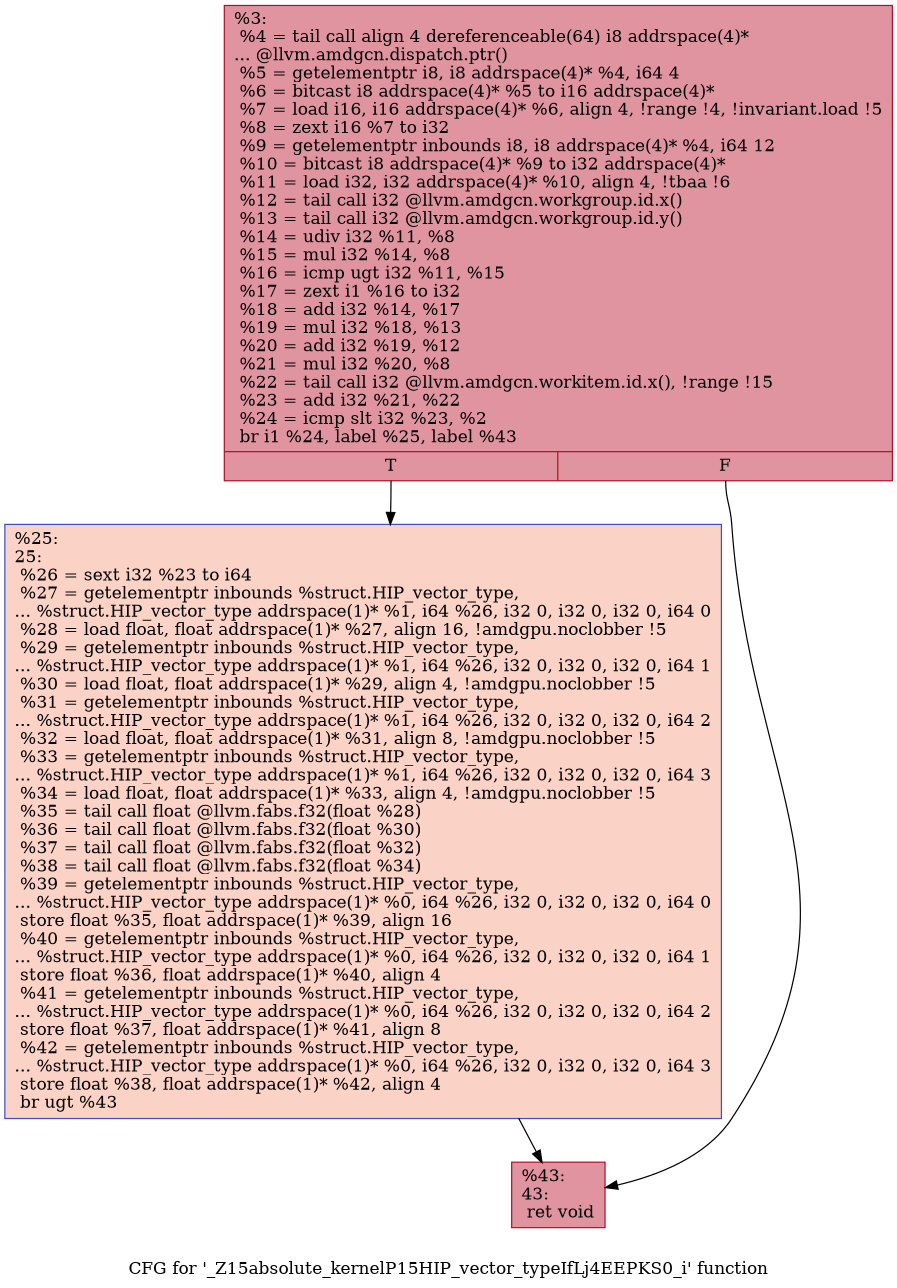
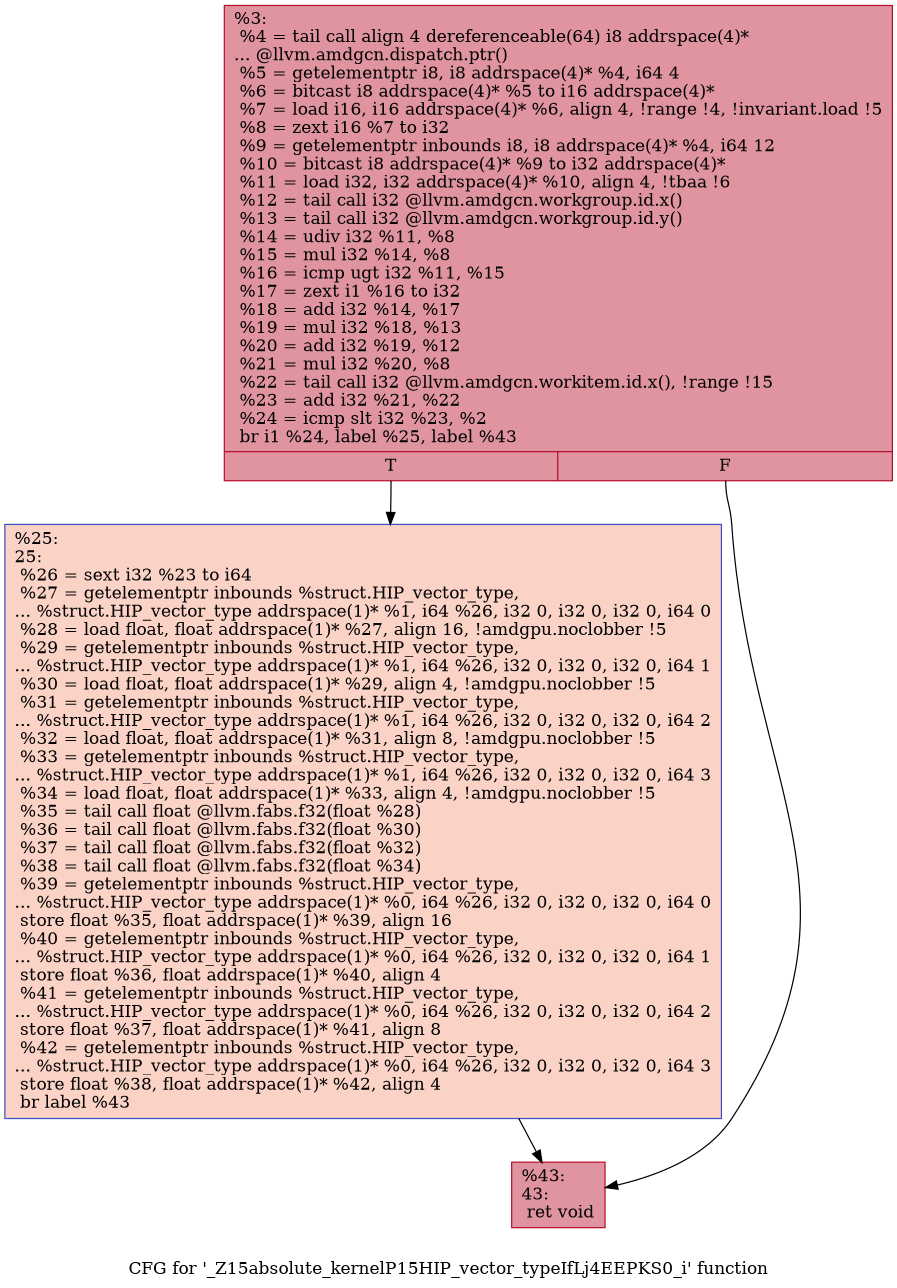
(66, 1103) -> (73, 1103)
